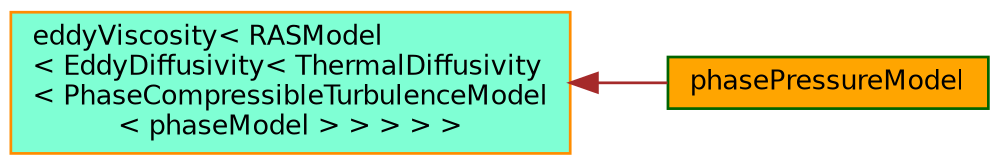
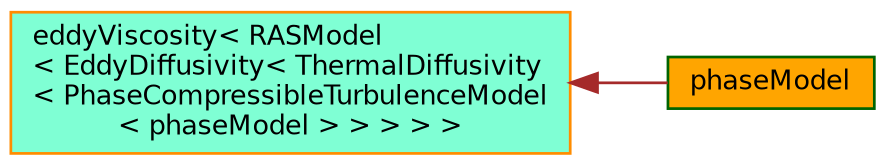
(828, 83) -> (771, 83)
